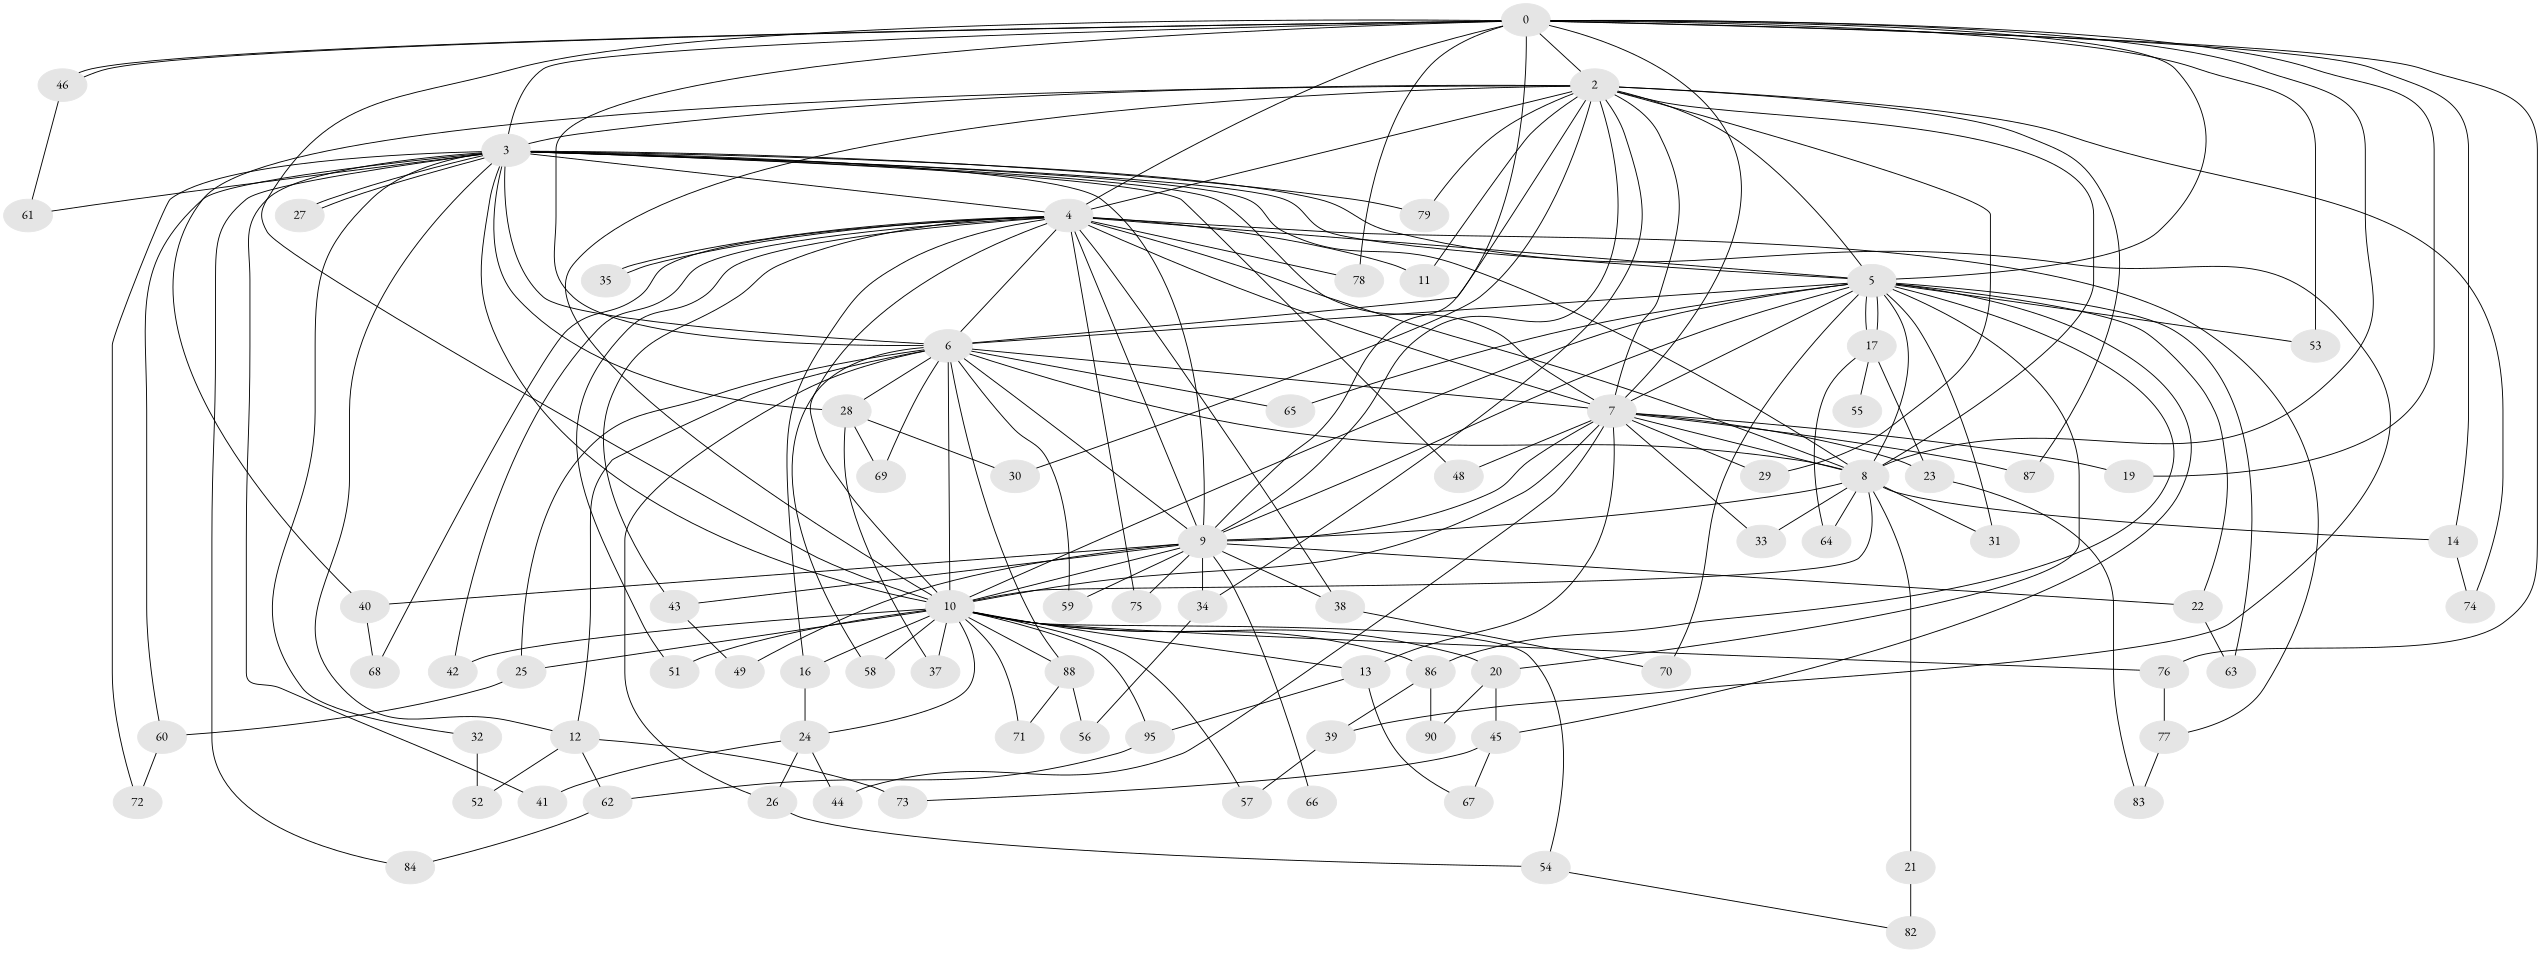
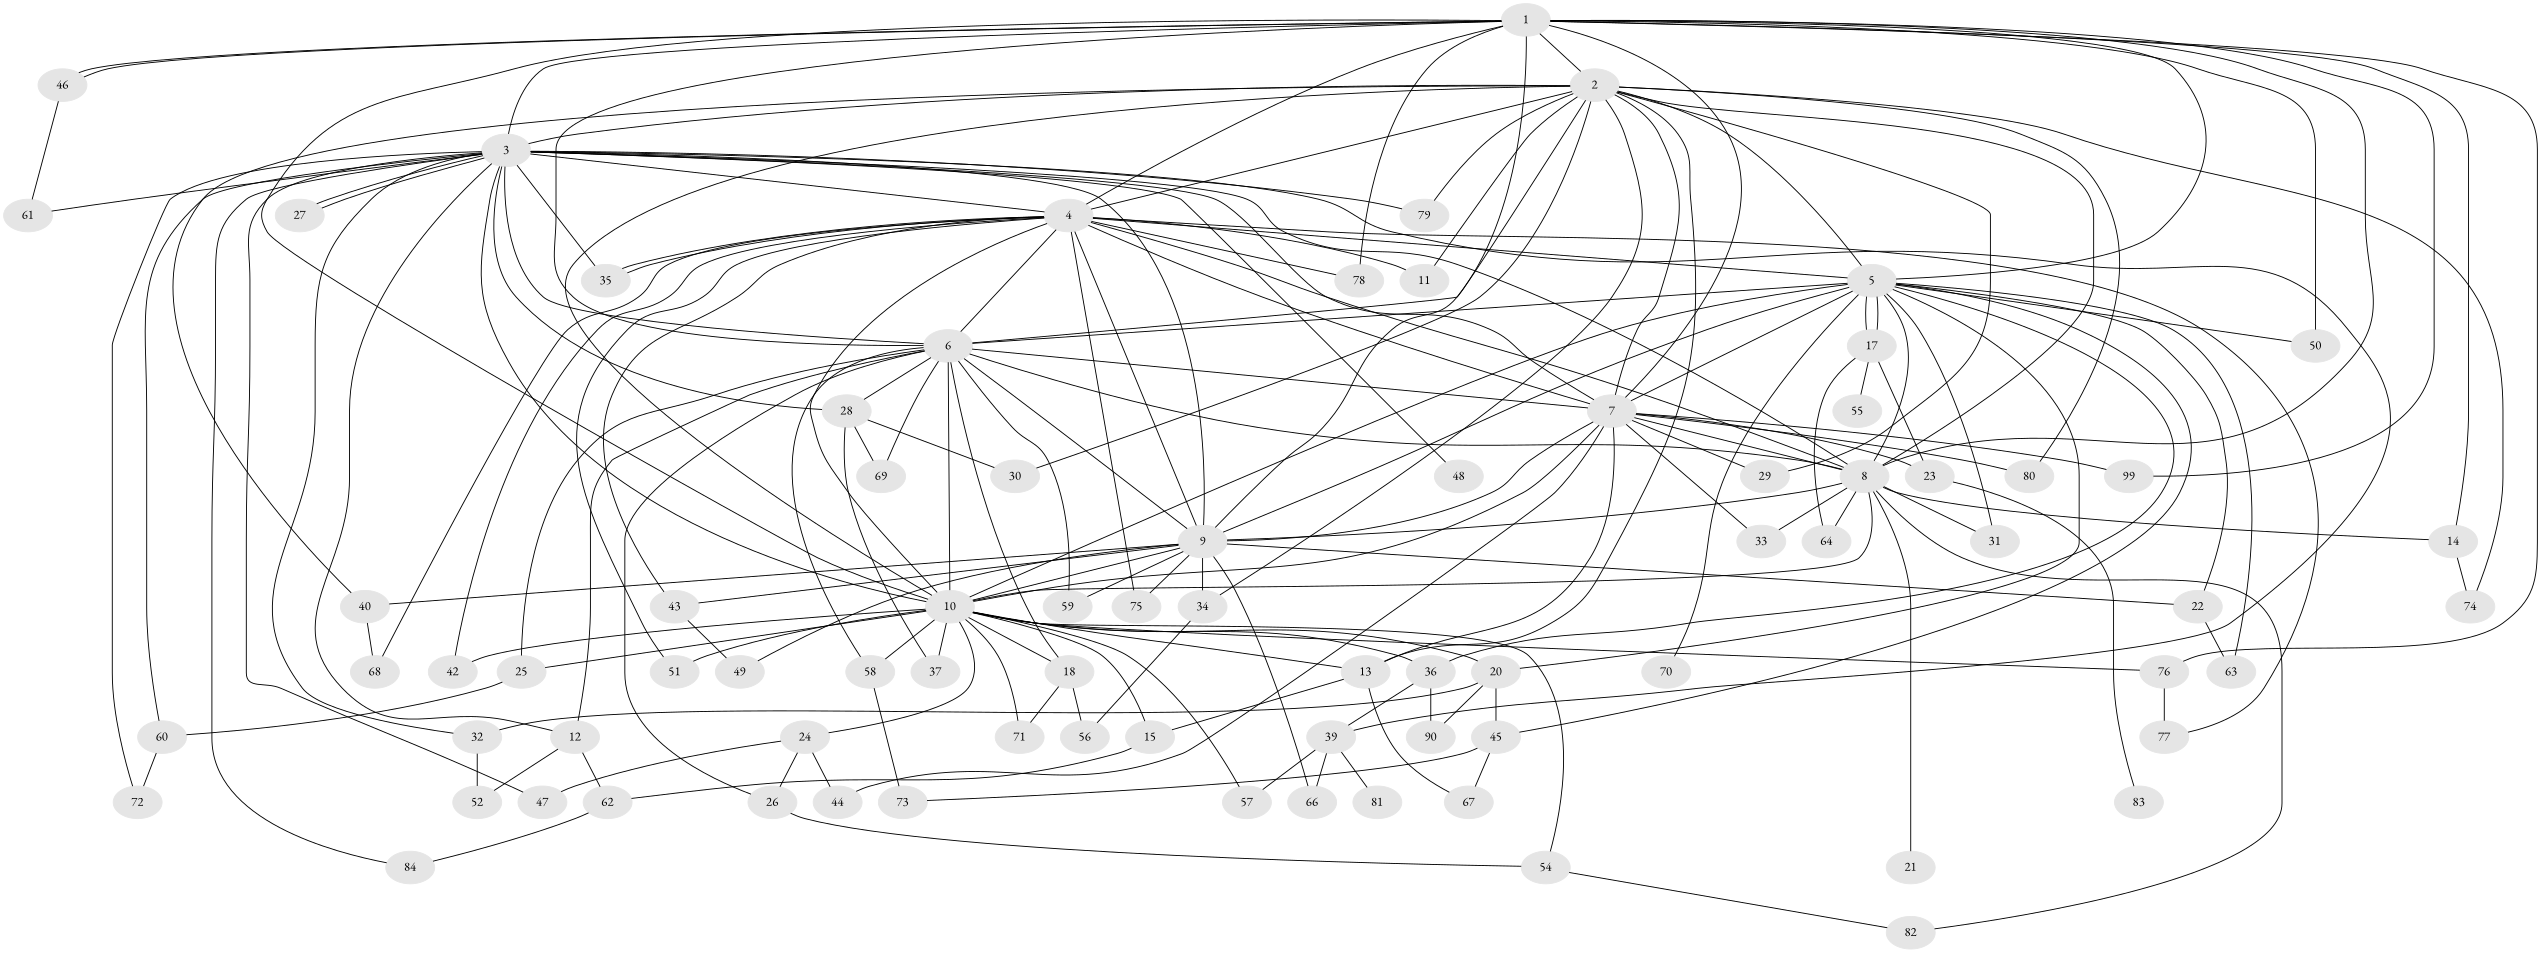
(1526, 20) -> (1526, 20)
(1294, 204) -> (550, 208)
(1484, 317) -> (1658, 461)
(2316, 346) -> (2316, 346)
(1290, 411) -> none
(1547, 439) -> none
(2029, 476) -> (2029, 476)
(2129, 476) -> (2129, 476)
(1340, 607) -> none
(805, 672) -> none
(1069, 672) -> (1069, 672)
(1431, 672) -> (1431, 672)
none -> (989, 712)
(1150, 737) -> (1150, 737)
(743, 757) -> (887, 737)
none -> (1322, 769)
(2152, 770) -> none
(542, 802) -> (542, 802)
none -> (1377, 802)
(1911, 900) -> (2282, 685)
